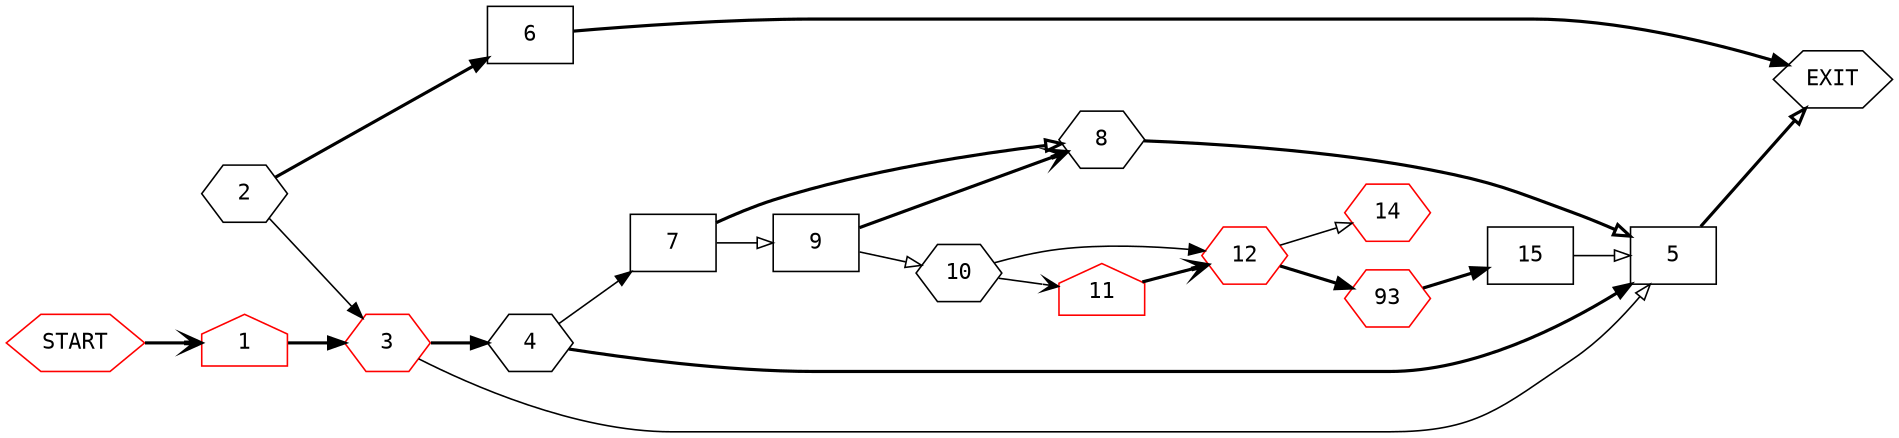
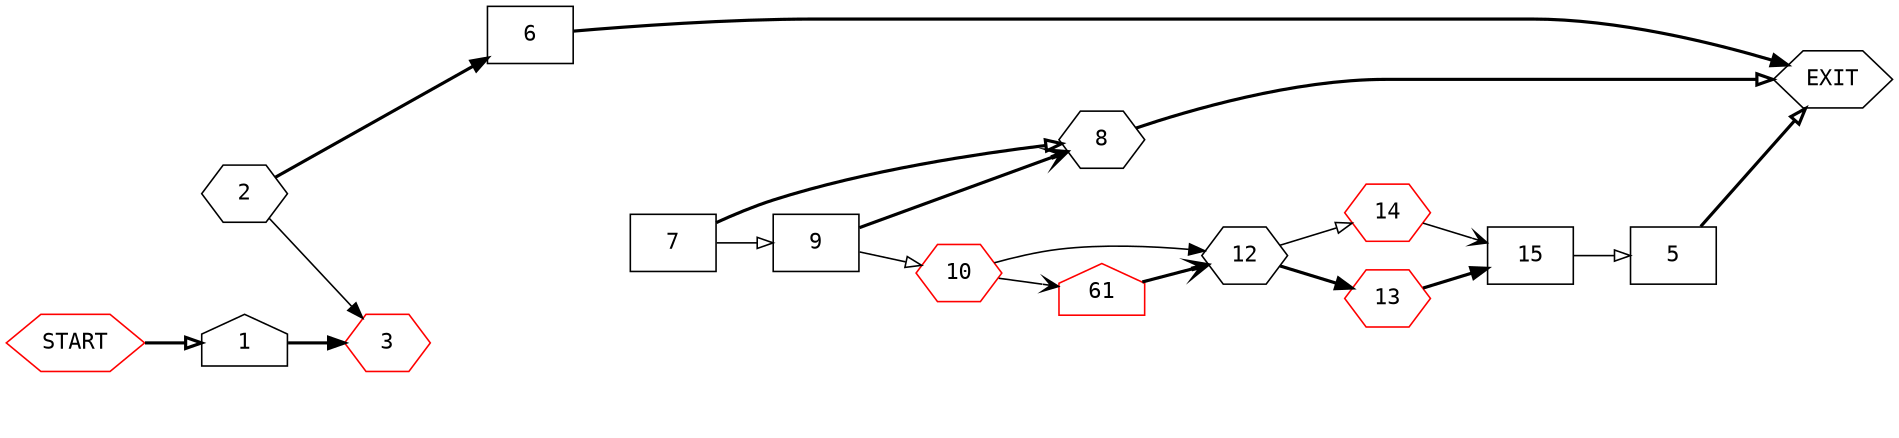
(1384, 162) -> (1443, 79)
none -> (1447, 231)
(1245, 256) -> (1245, 256)
(959, 273) -> (959, 273)
(1102, 292) -> (1102, 292)
(1388, 298) -> (1388, 298)
(165, 343) -> (165, 343)
(245, 343) -> (245, 343)
(530, 343) -> none
(1045, 432) -> none
